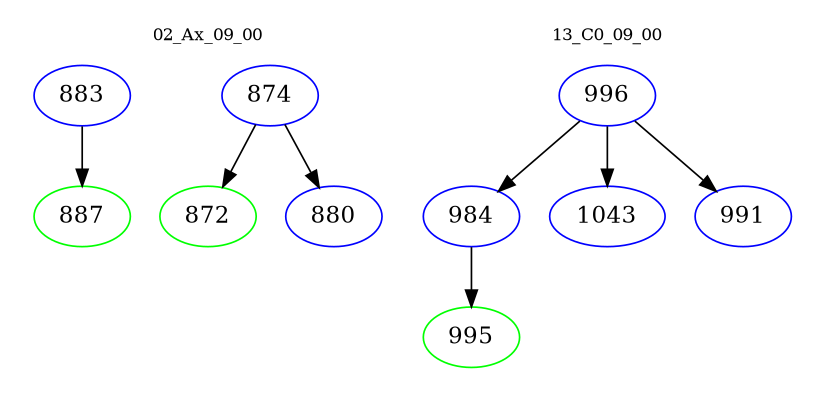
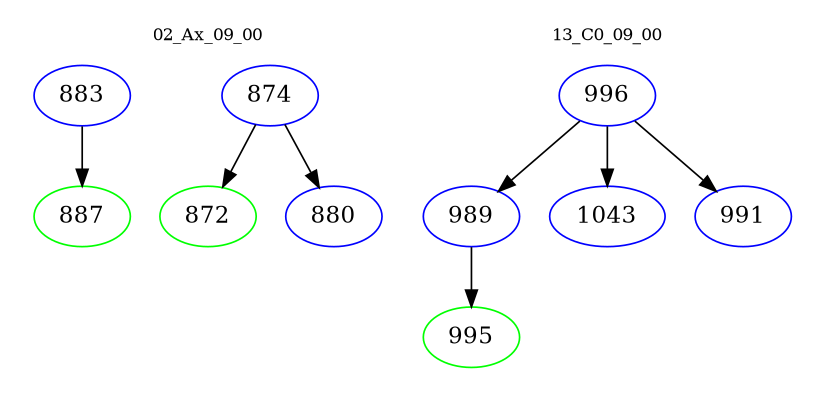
(471, 216) -> (471, 216)
